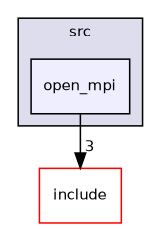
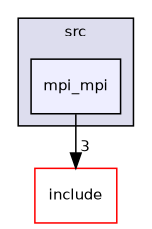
(80, 86) -> (76, 86)
